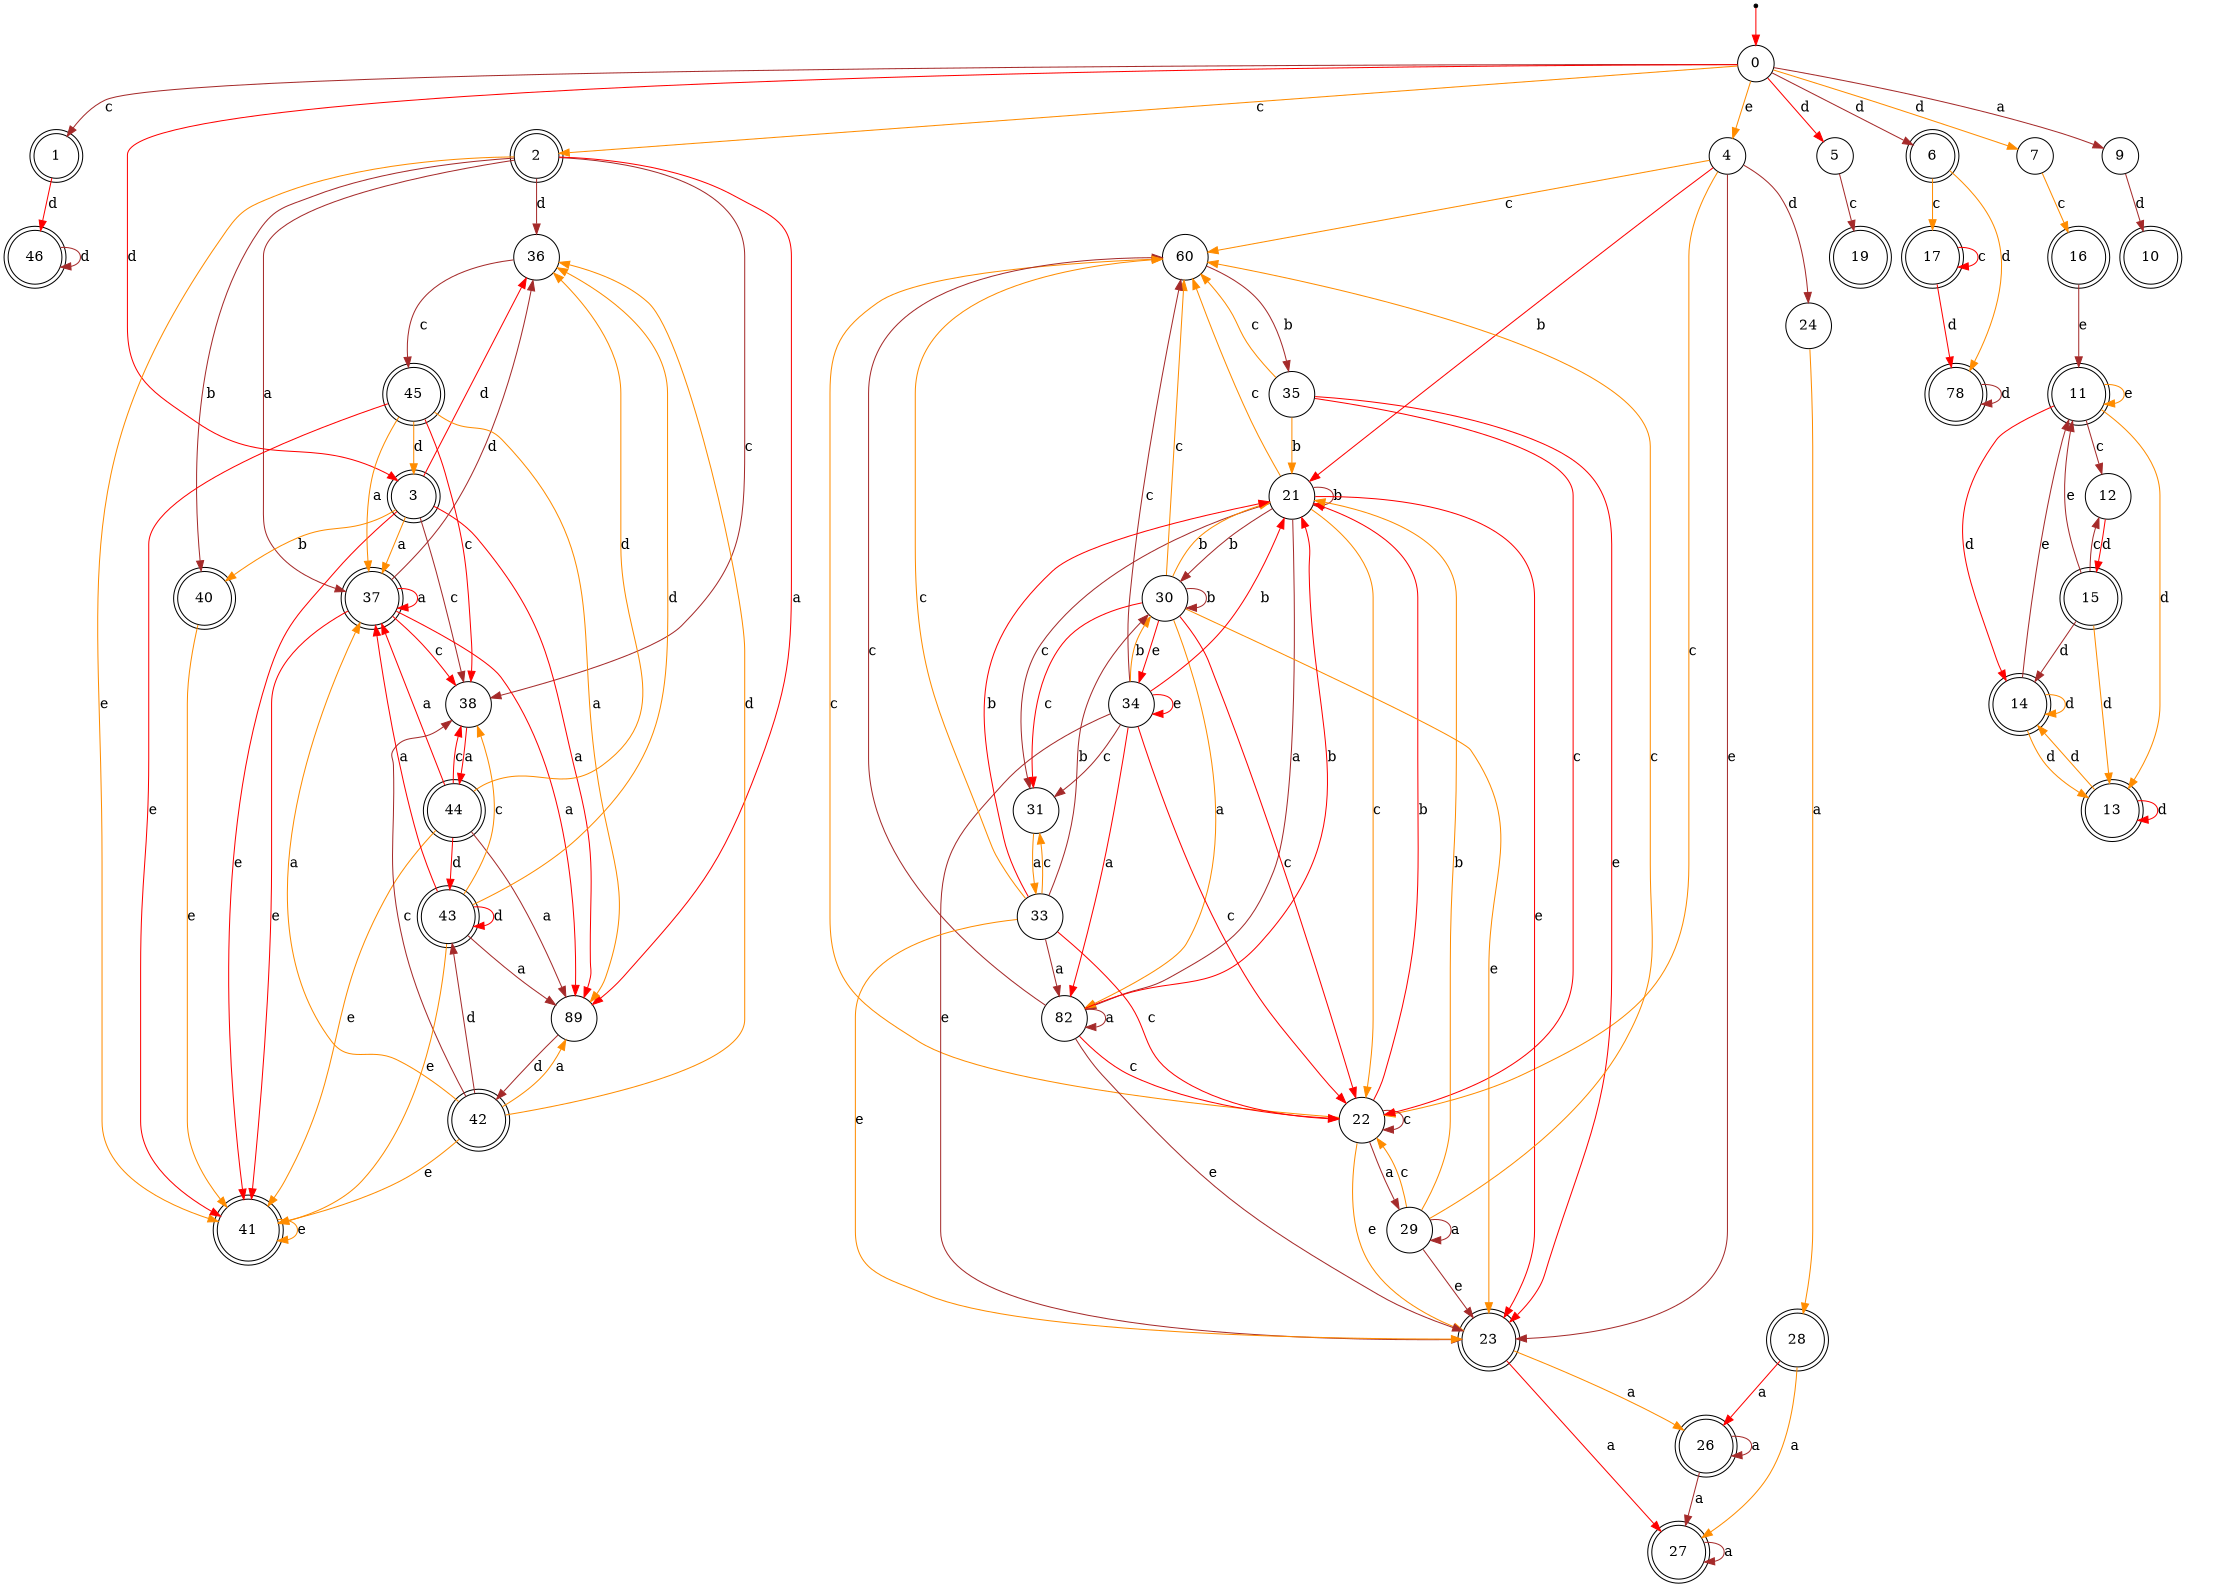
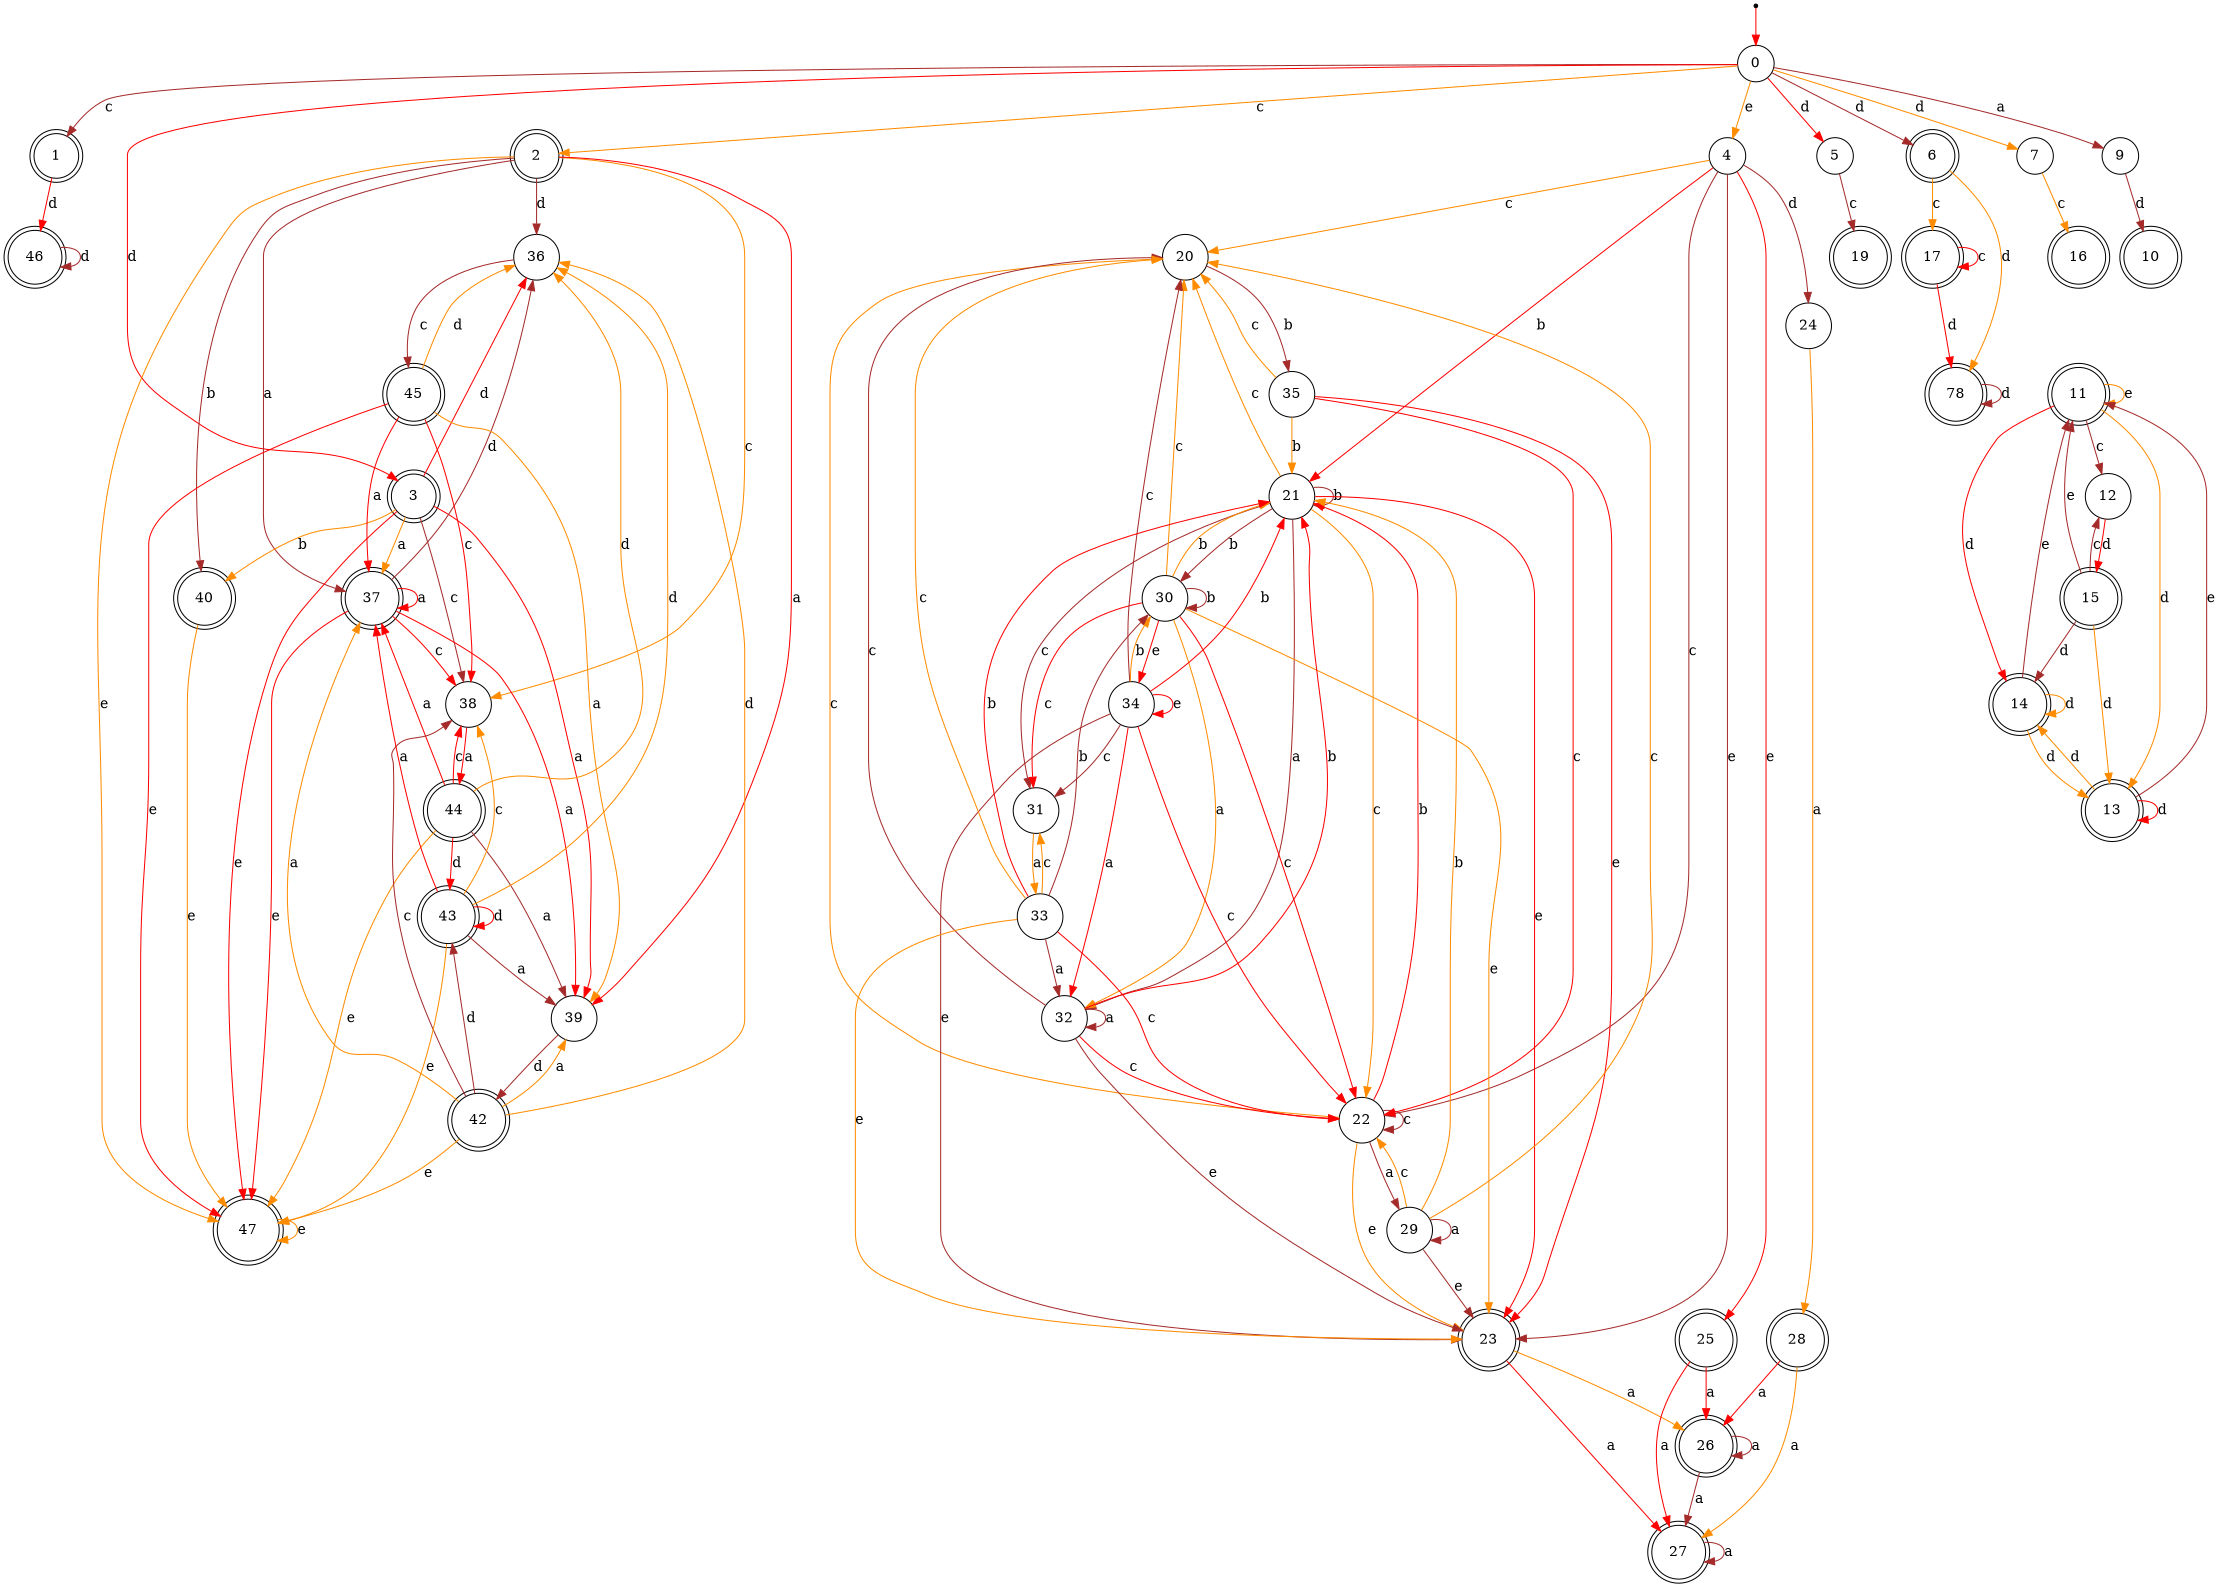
(1185, 257) -> (1185, 257)
(2079, 321) -> (2207, 592)
(745, 433) -> (745, 433)
(414, 443) -> (450, 307)
(370, 486) -> (370, 486)
(1689, 726) -> (1689, 726)
(574, 1018) -> (574, 1018)
(1065, 1018) -> (1065, 1018)
(248, 1230) -> (248, 1230)
none -> (1706, 1340)
